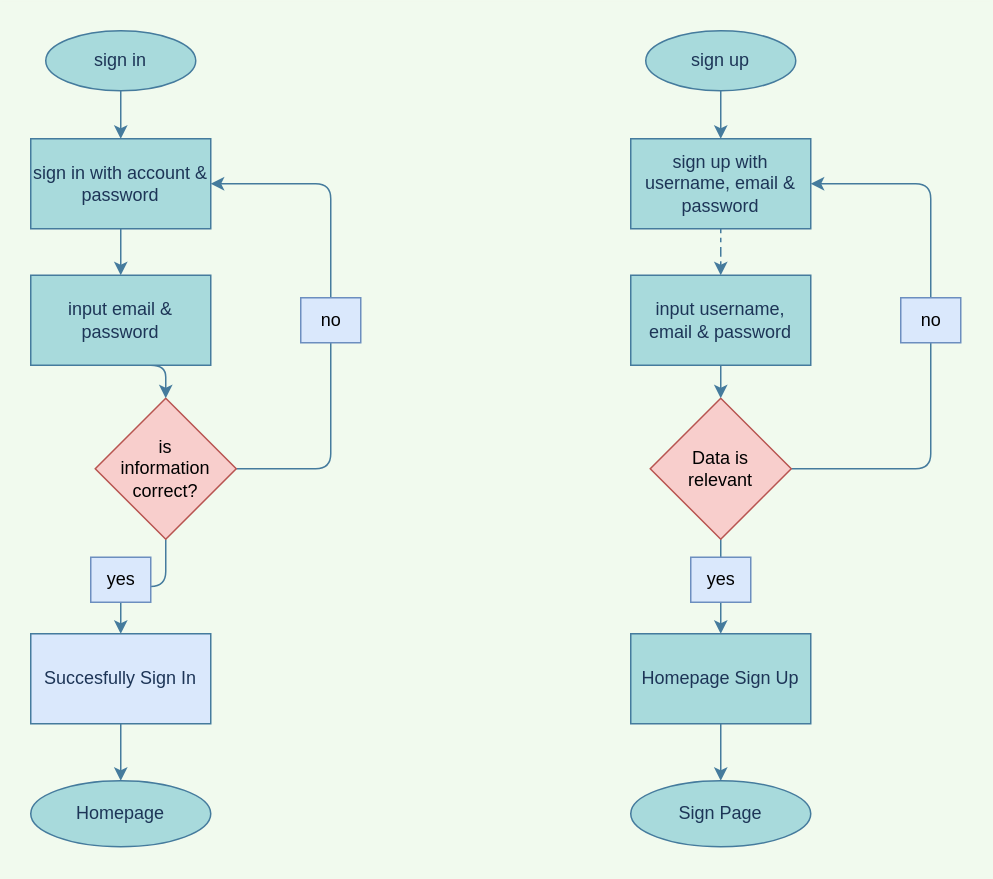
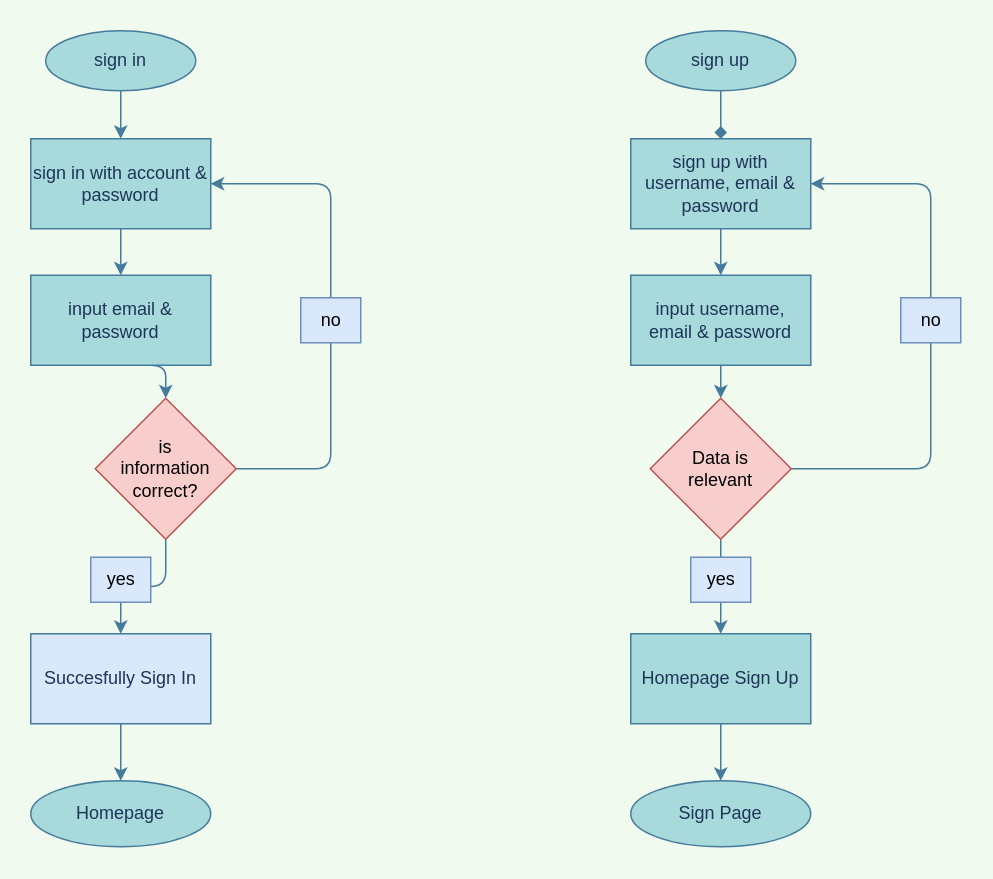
(721, 127) -> (721, 126)
(721, 239) -> (721, 239)
